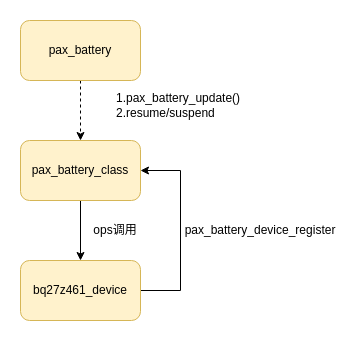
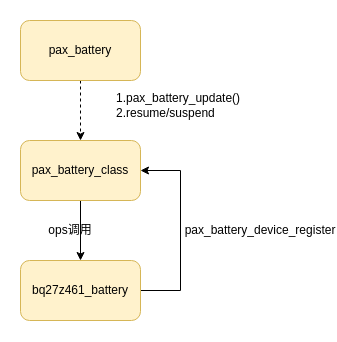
(116, 231) -> (71, 231)
(81, 291) -> (81, 291)
